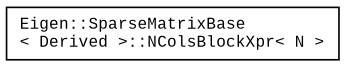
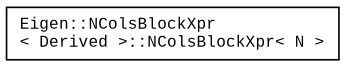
(173, 34) -> (173, 34)
